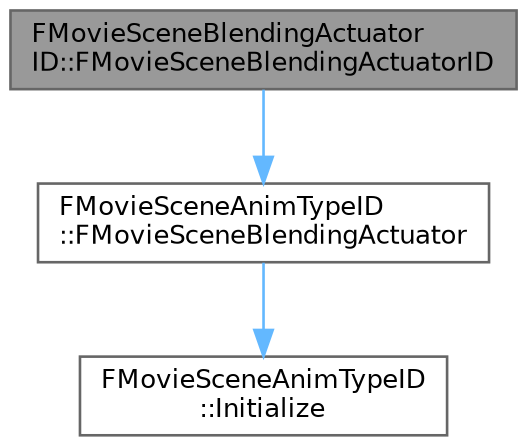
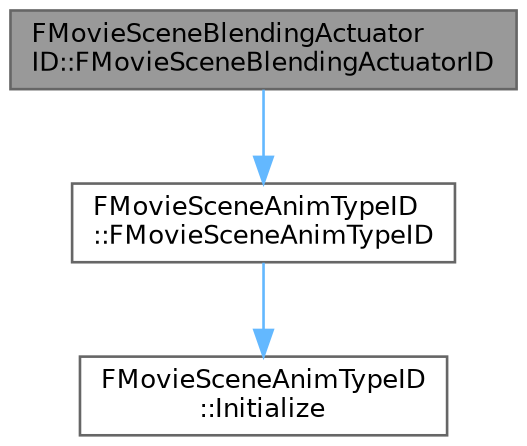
(264, 223) -> (264, 223)
